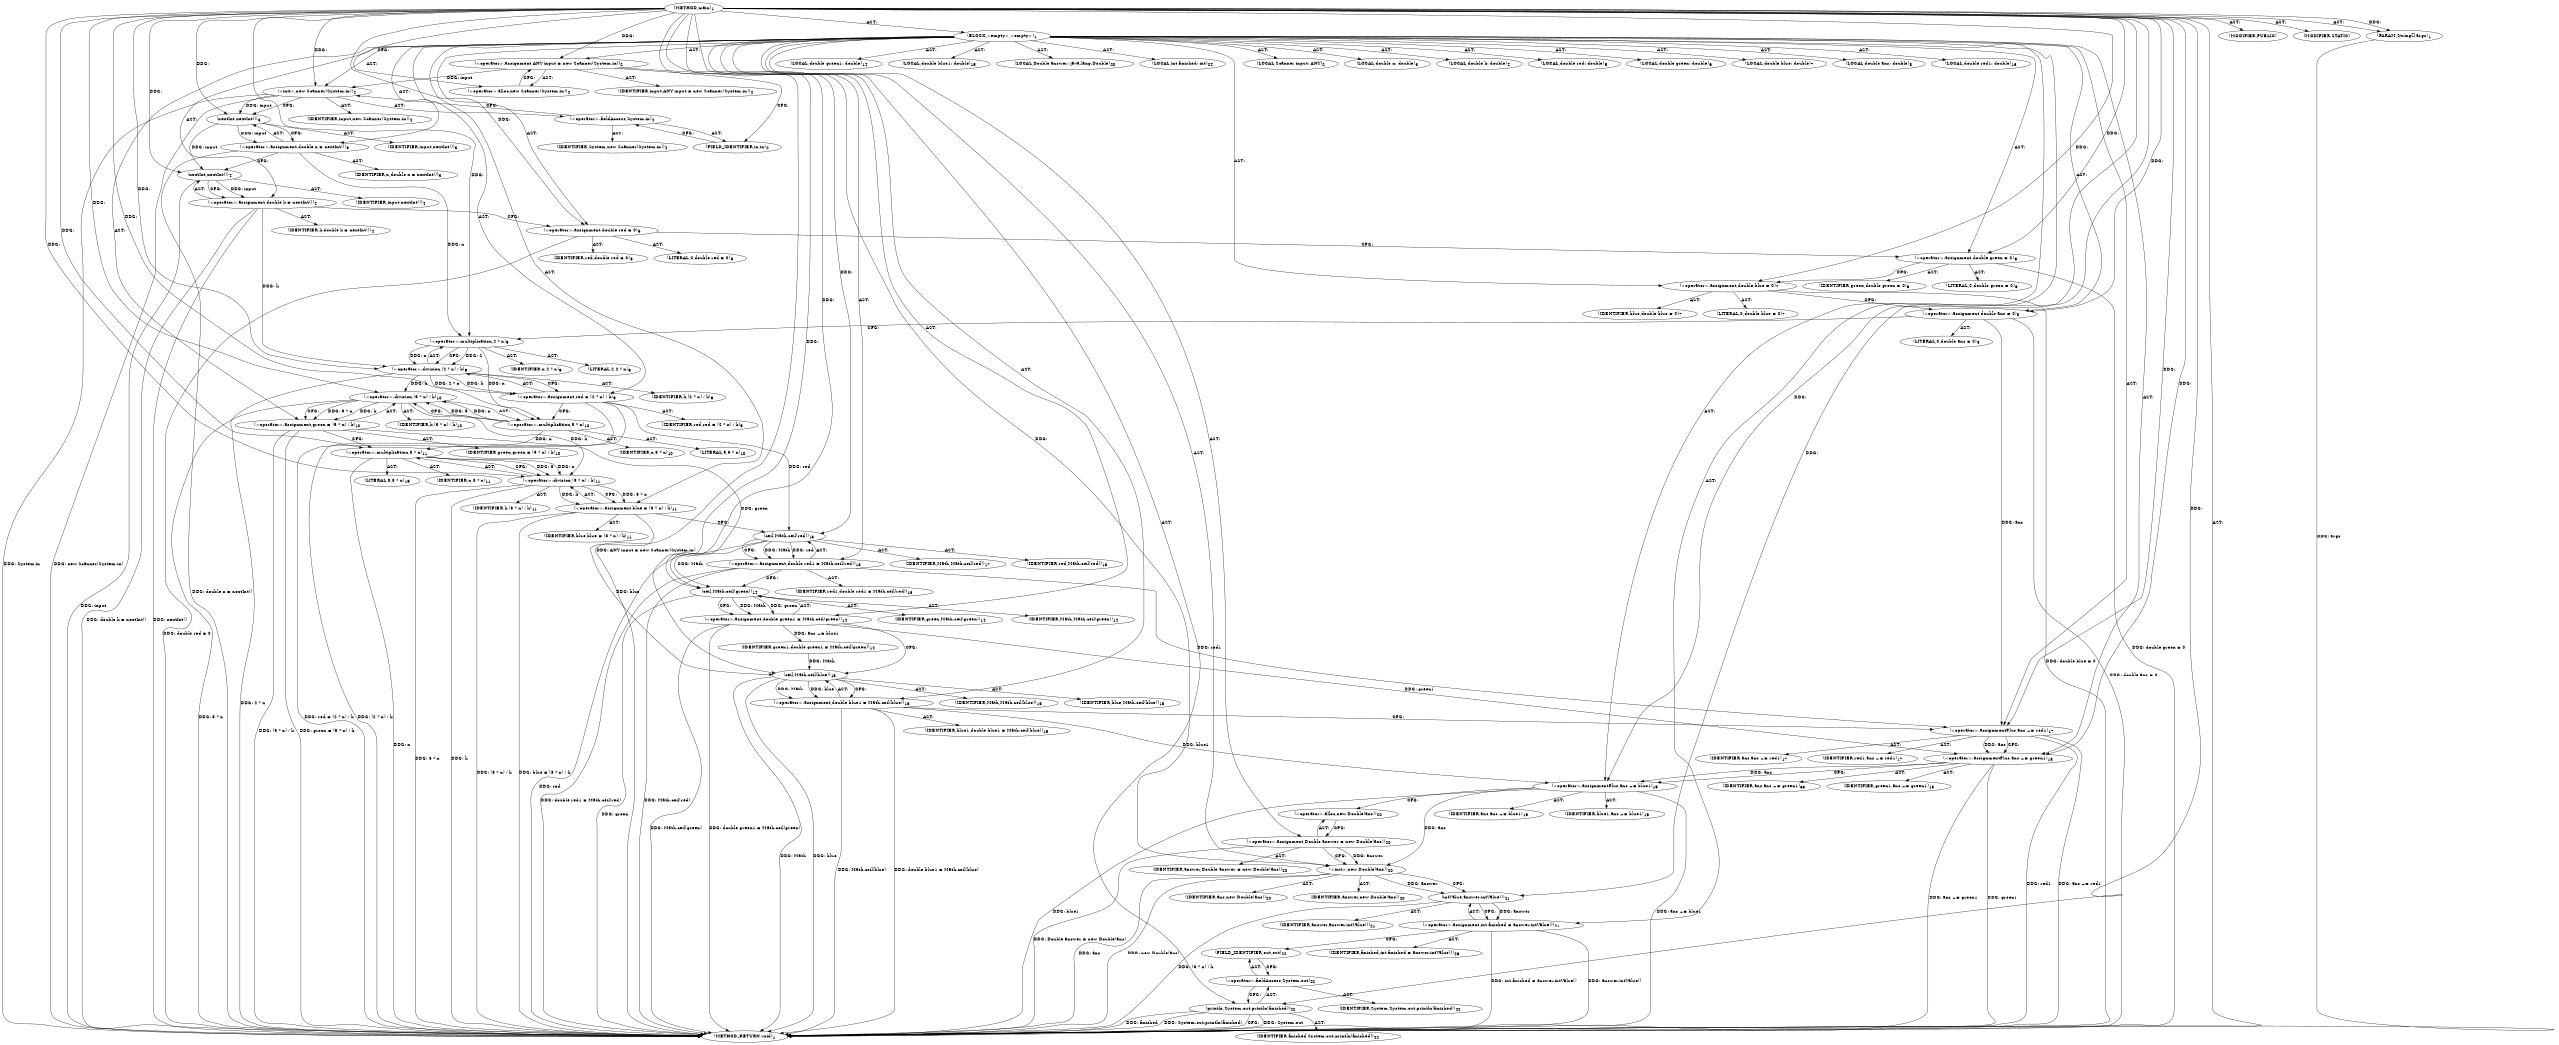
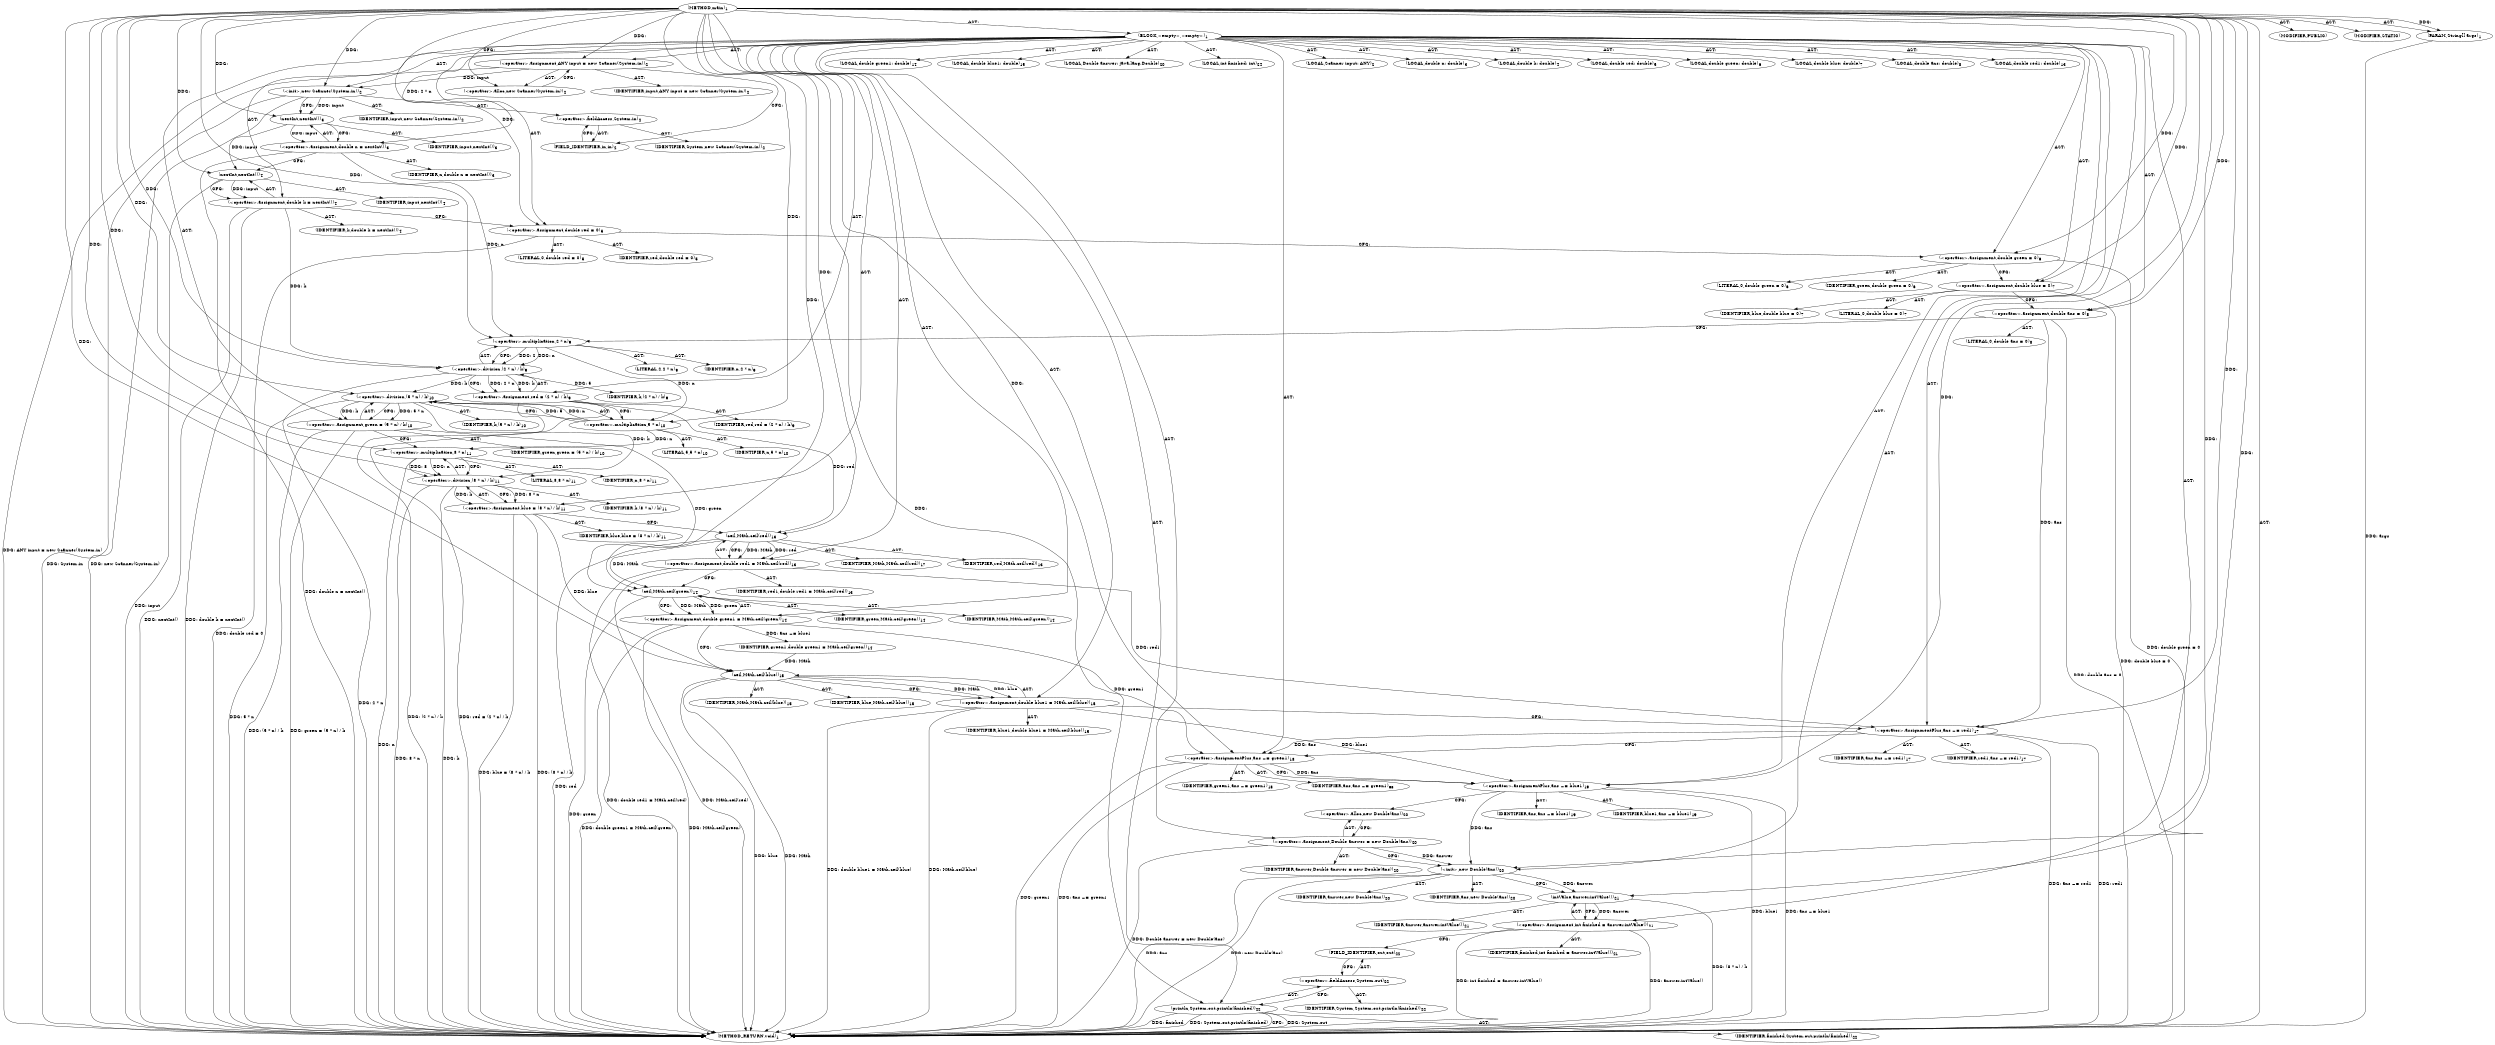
(405, 92) -> (419, 92)
(466, 106) -> none
(608, 383) -> (583, 383)
(407, 480) -> (574, 480)
(1457, 953) -> (1616, 953)
